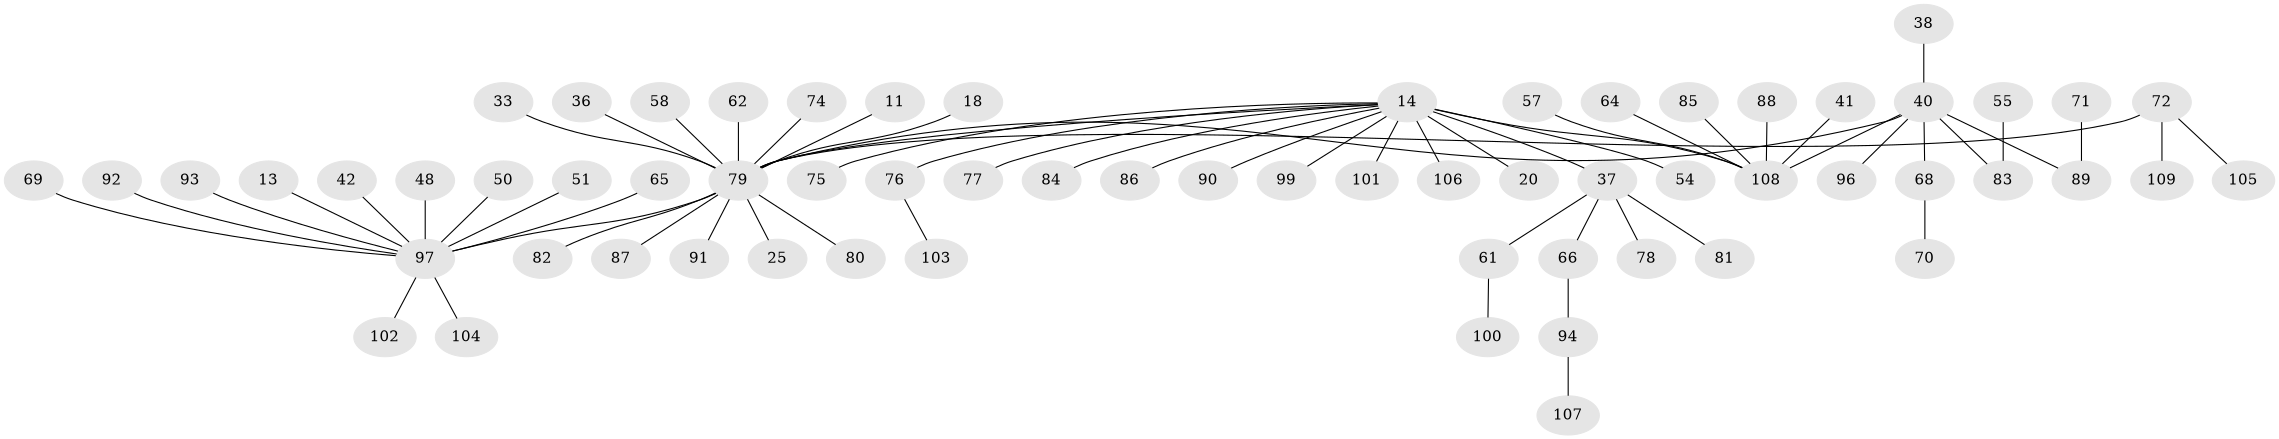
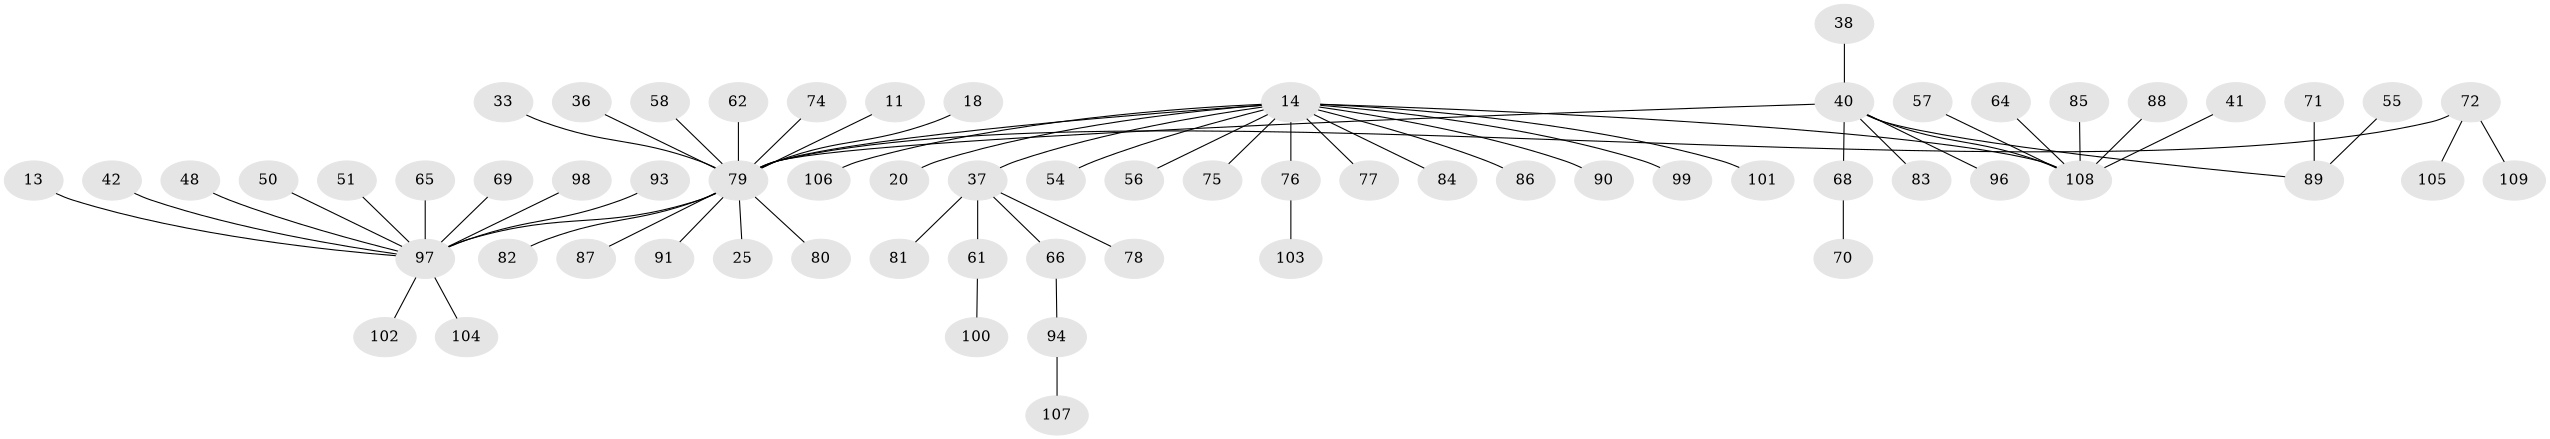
(2003, 149) -> (2353, 141)
(112, 181) -> (582, 181)
none -> (1134, 181)
